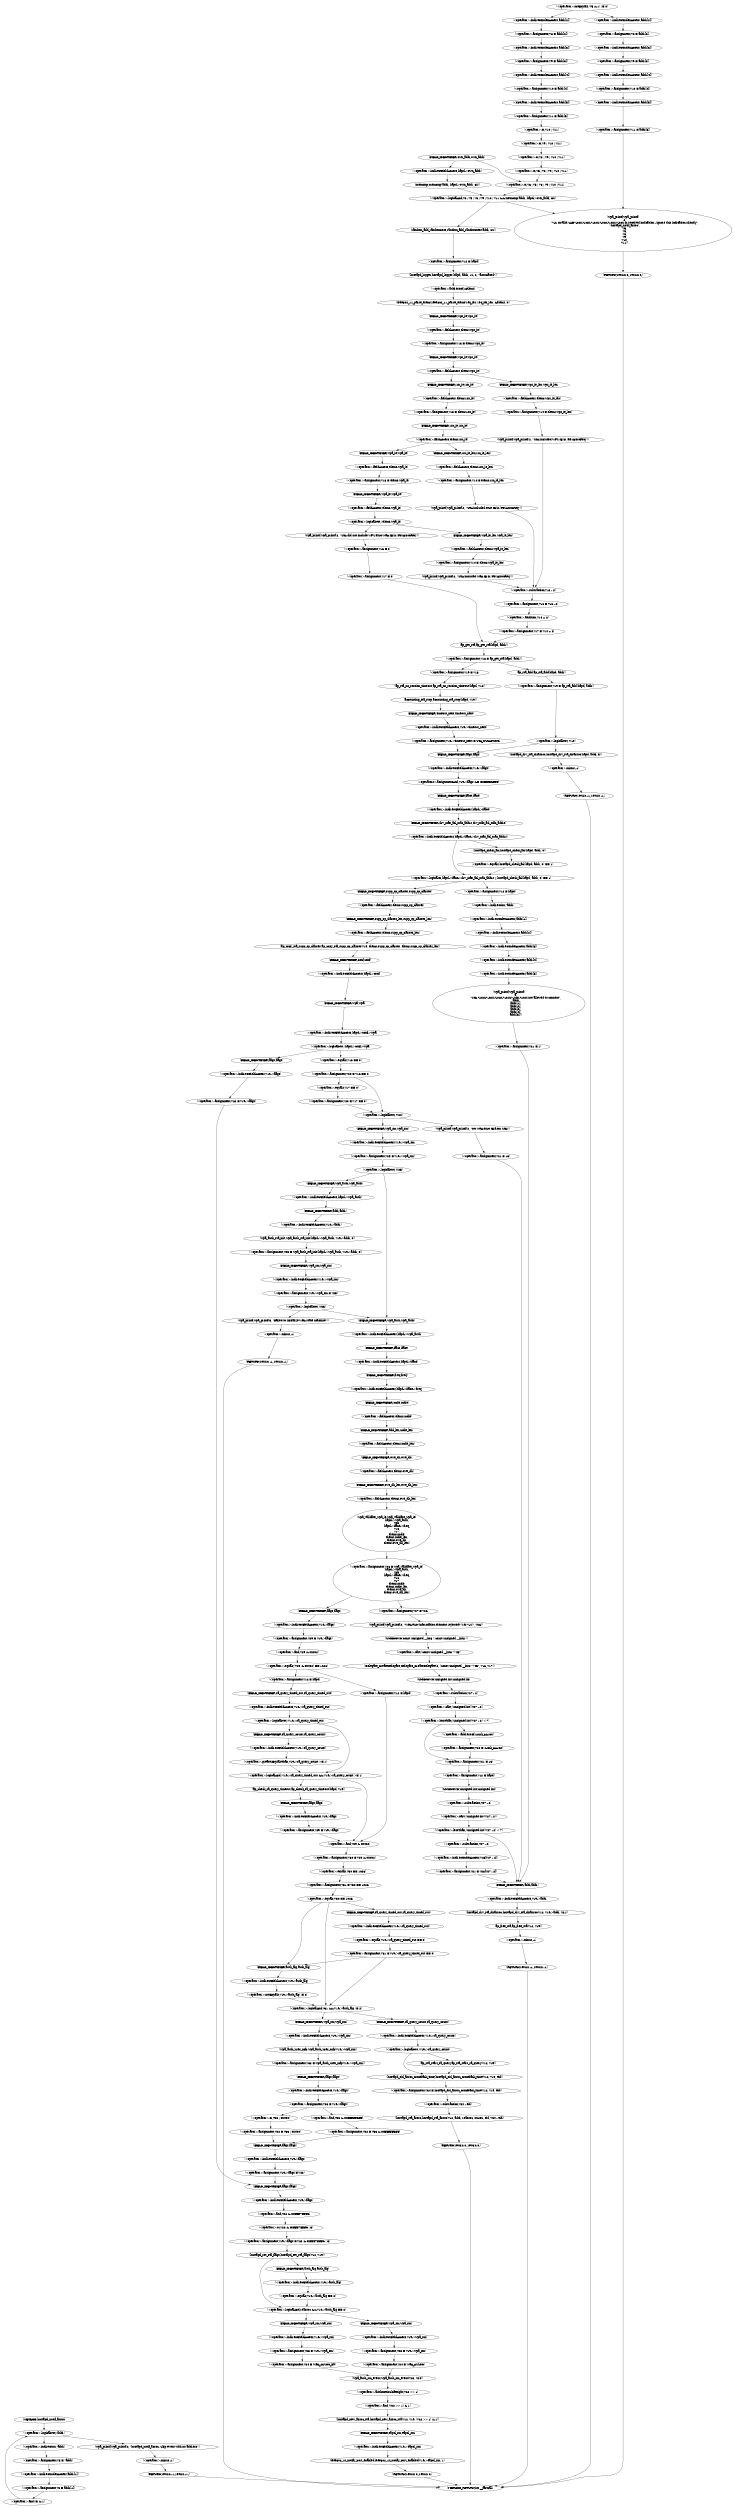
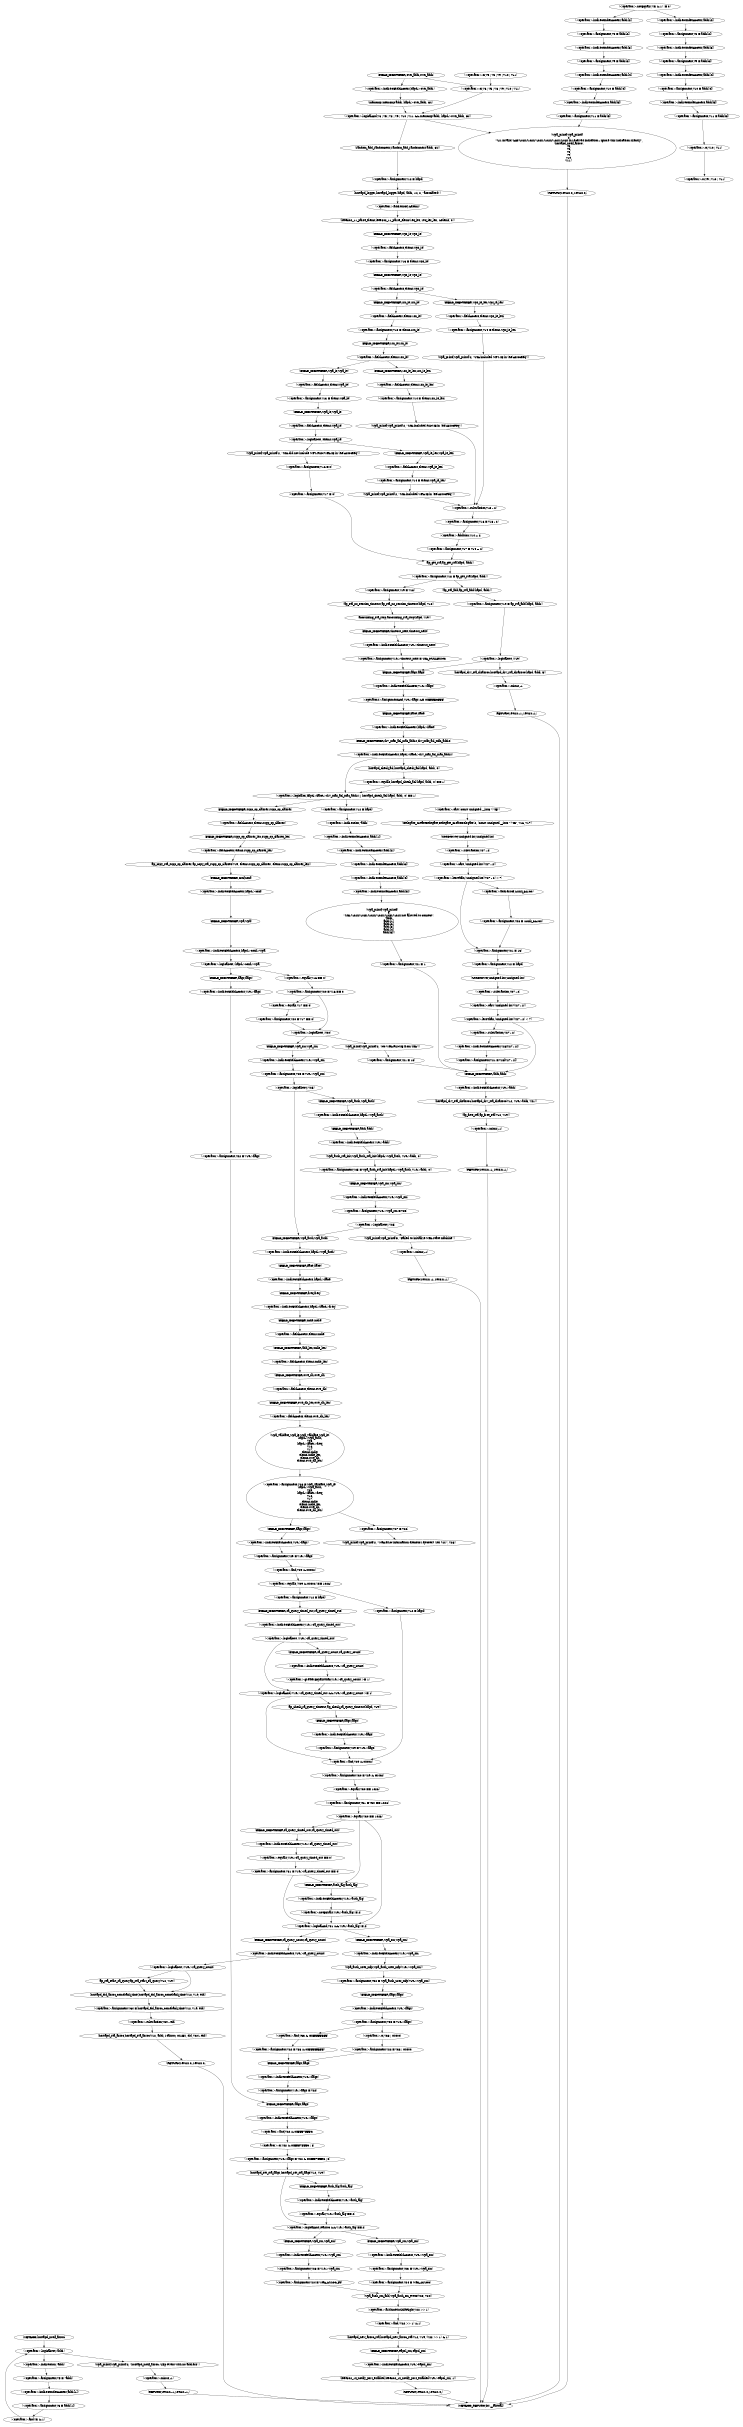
(541, 158) -> none
(426, 1639) -> none
(388, 2379) -> (398, 2296)
